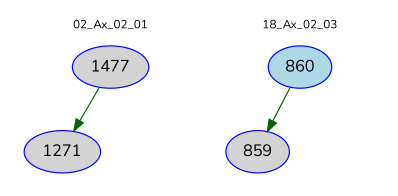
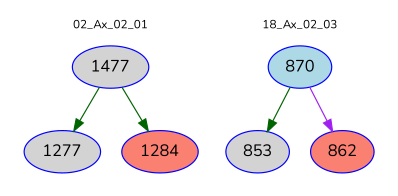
(300, 67) -> (300, 67)
(62, 152) -> (62, 152)
none -> (160, 152)
(258, 152) -> (258, 152)
none -> (342, 152)
